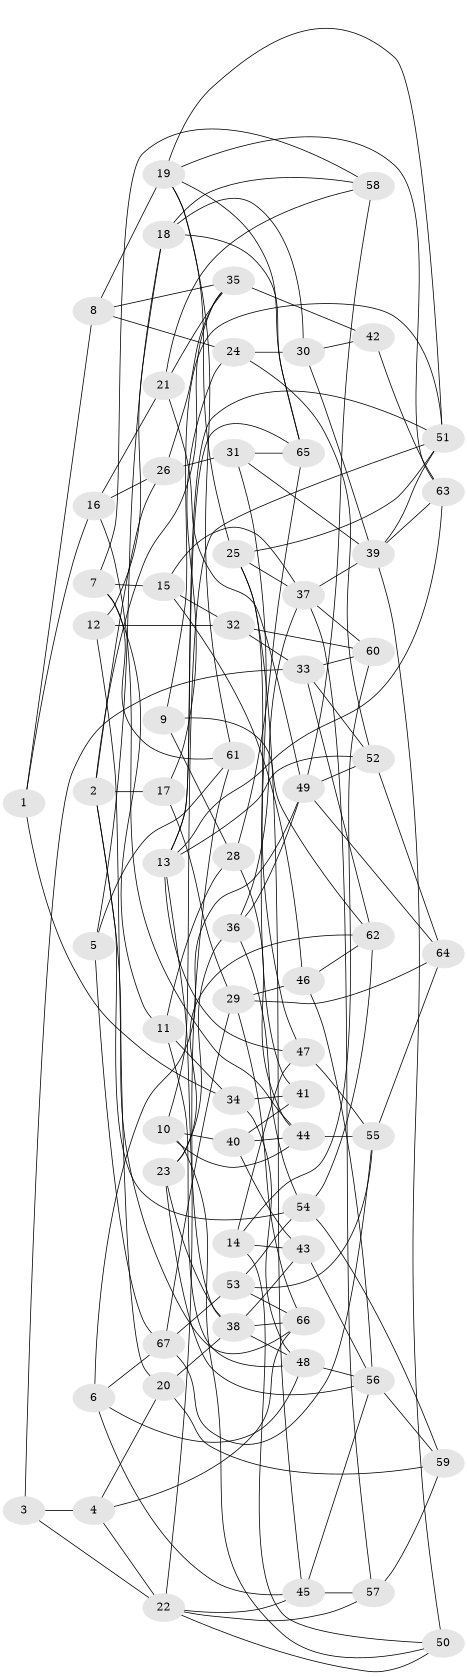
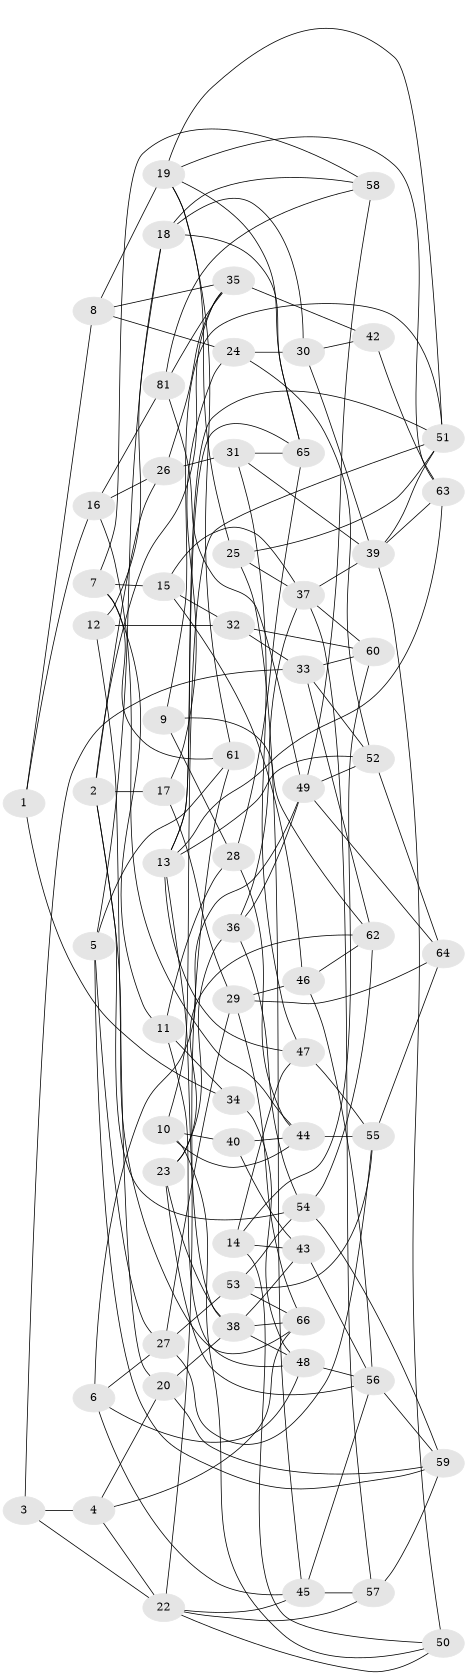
(164, 386) -> (164, 386)
(304, 1094) -> none
none -> (123, 1340)
(164, 1344) -> (164, 1344)
